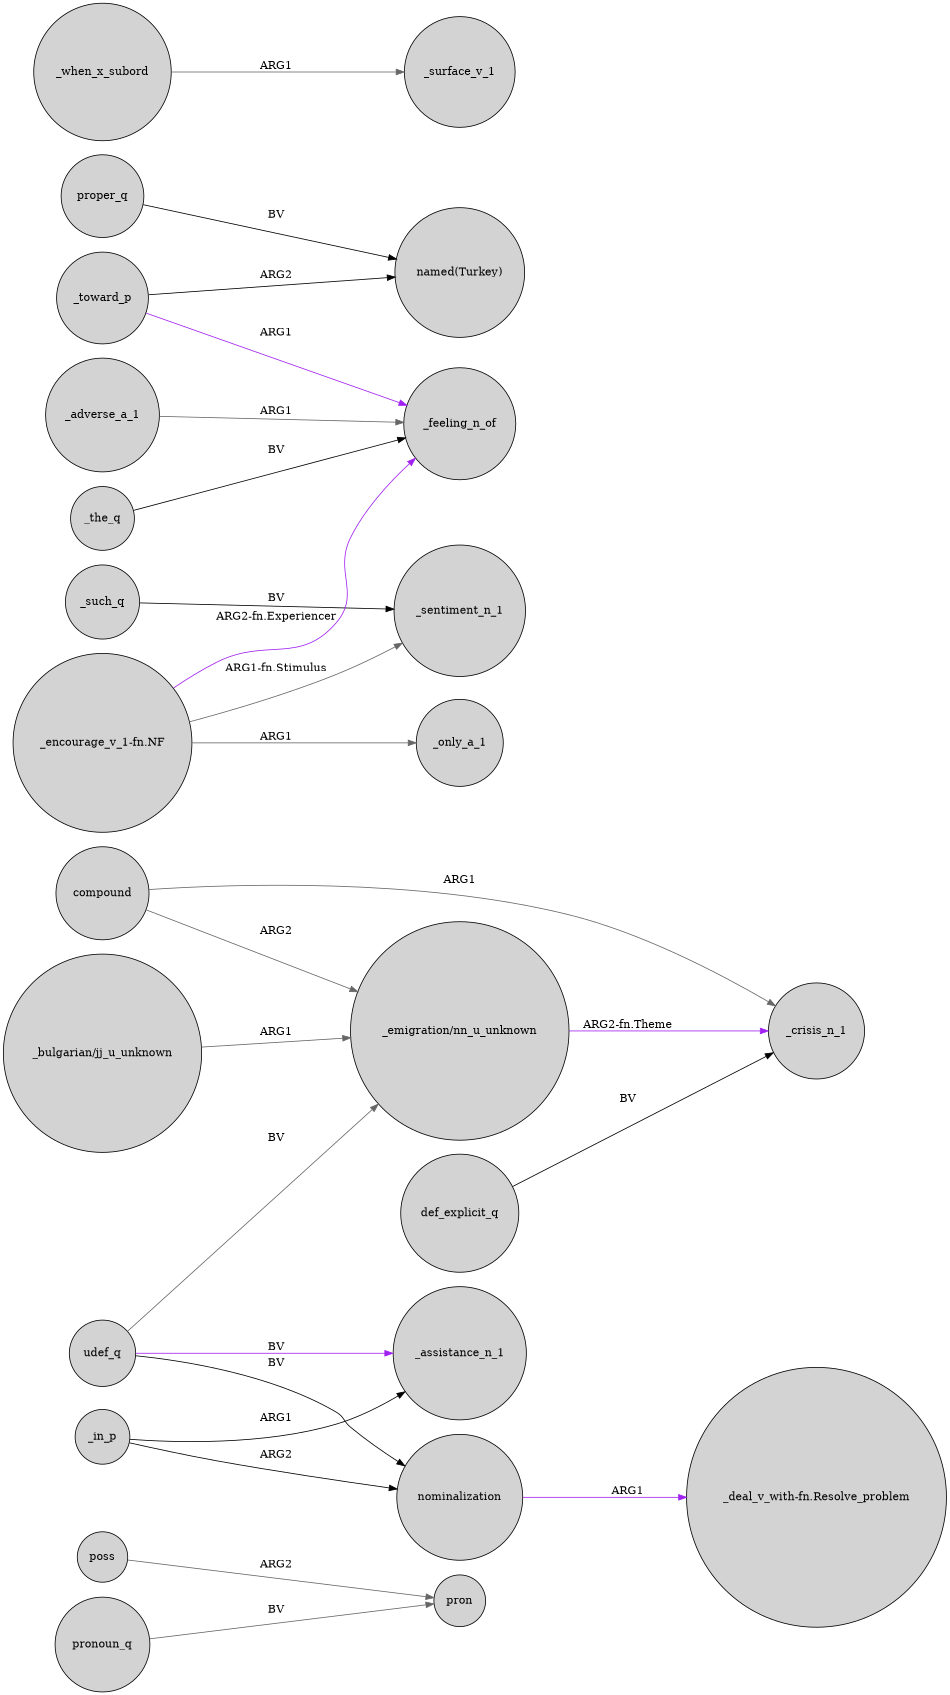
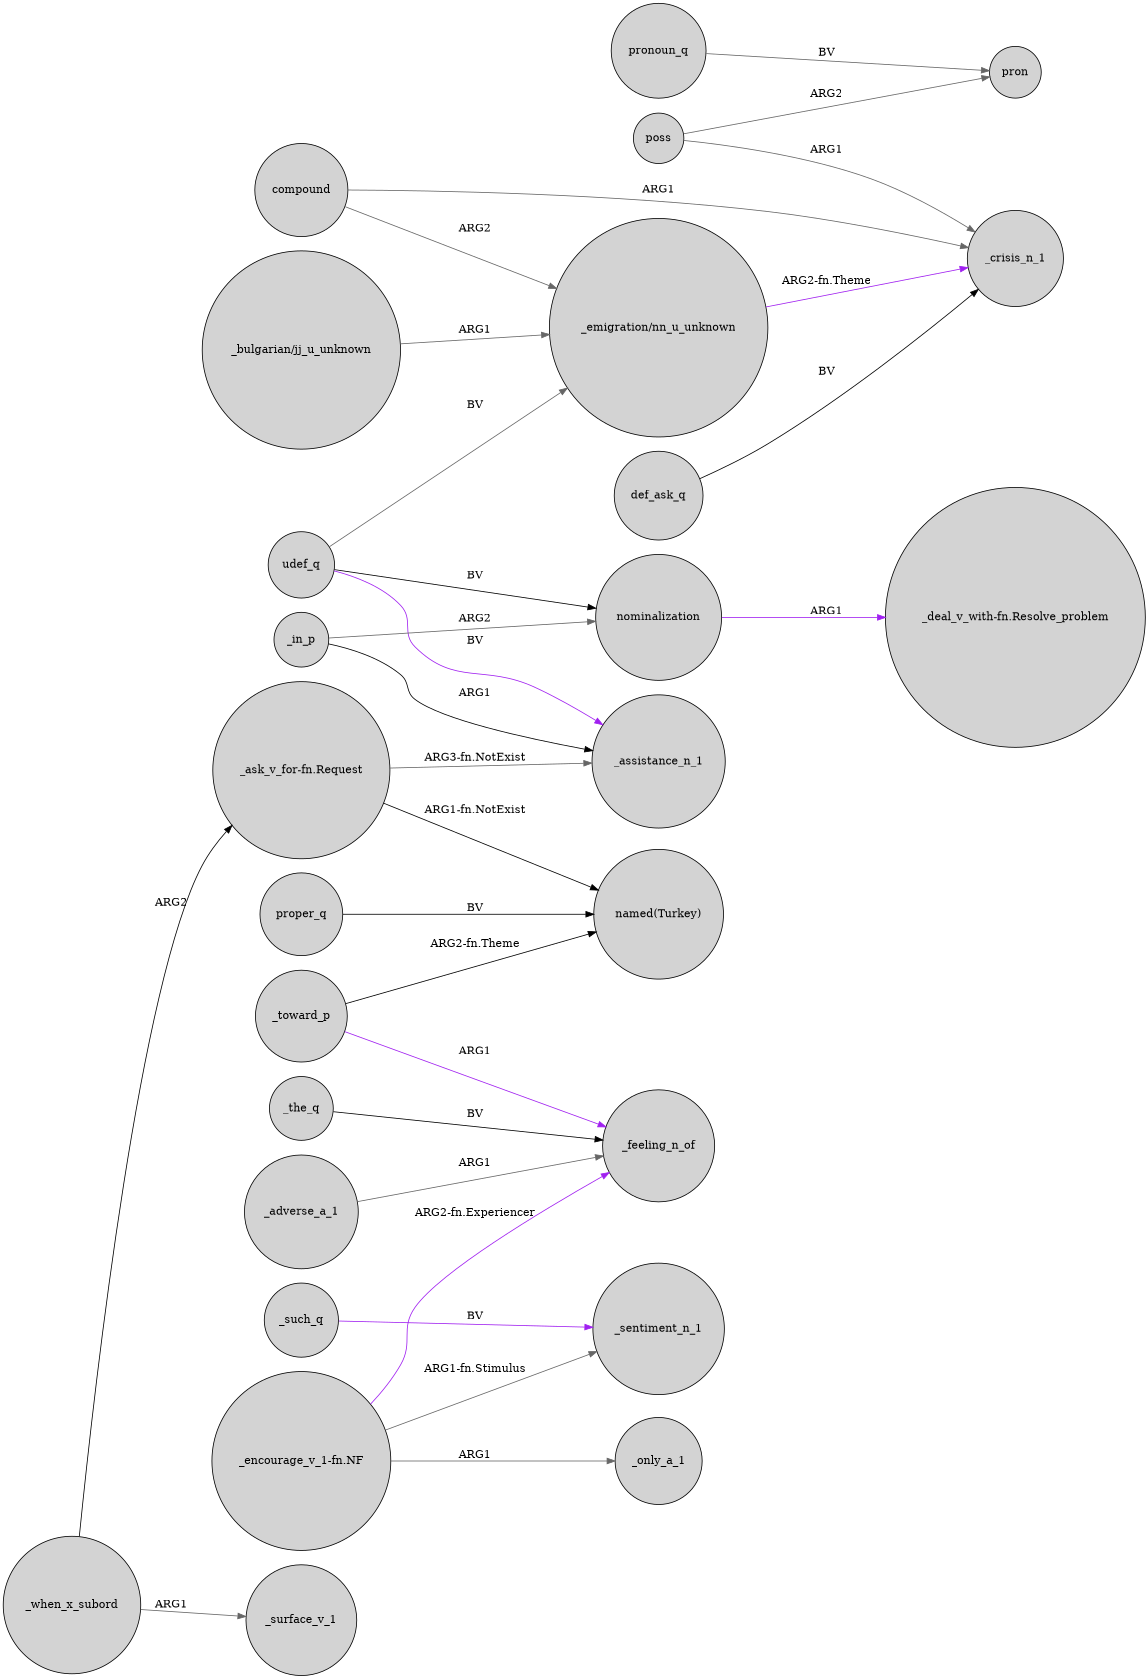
none -> (832, 167)
(276, 275) -> (475, 944)
(263, 606) -> (462, 1324)
none -> (301, 770)
(460, 1213) -> (659, 496)
(259, 1468) -> (458, 630)
